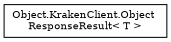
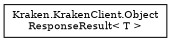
(85, 21) -> (85, 21)
